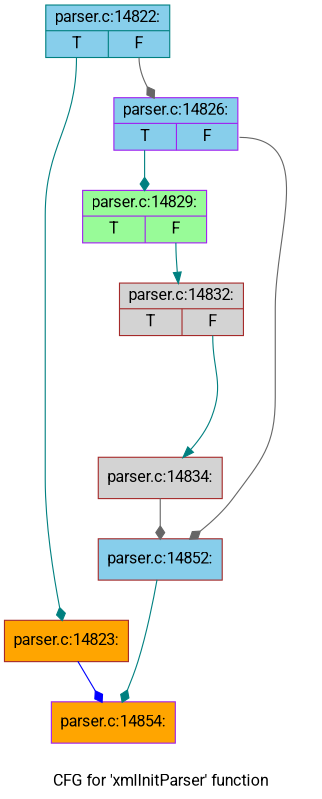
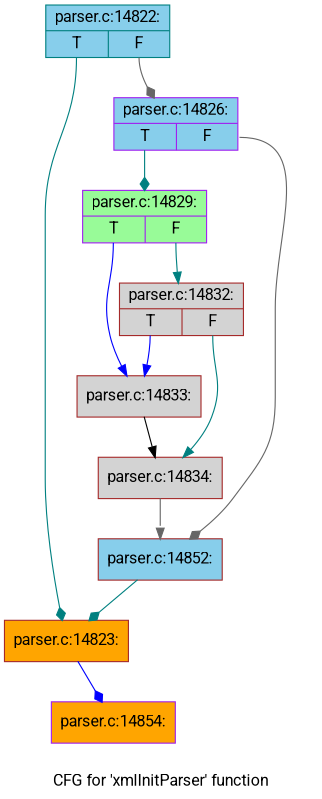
none -> (139, 396)
(160, 512) -> (160, 512)
(145, 636) -> (119, 596)
